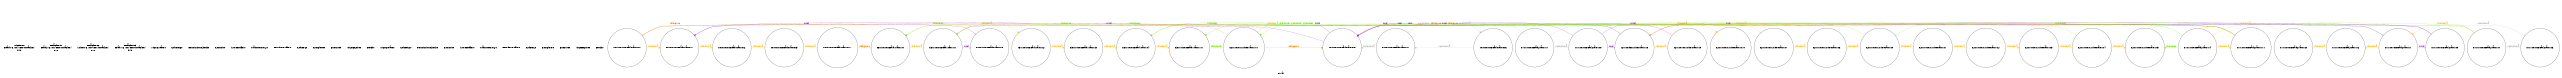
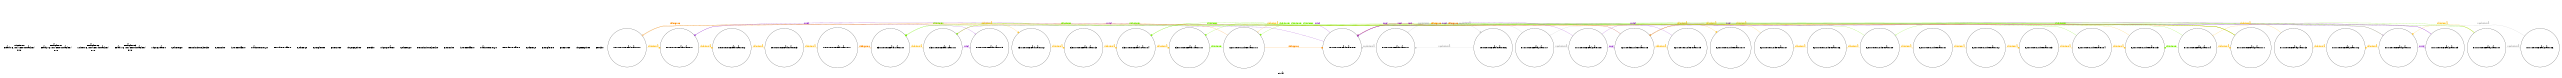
(1066, 23) -> (1066, 23)
none -> (1890, 24)
